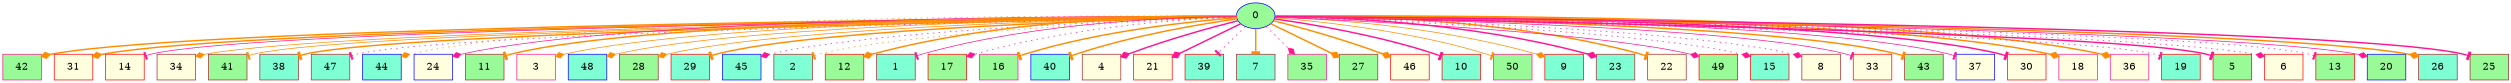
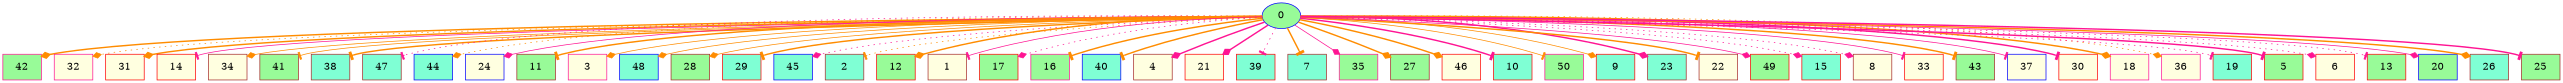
(1689, 21) -> (1728, 20)
(1277, 37) -> (1314, 37)
none -> (74, 67)
(896, 67) -> (947, 67)
